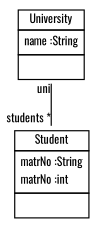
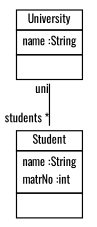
(52, 163) -> (49, 163)
